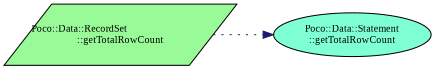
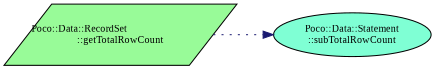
(352, 35) -> (352, 35)
